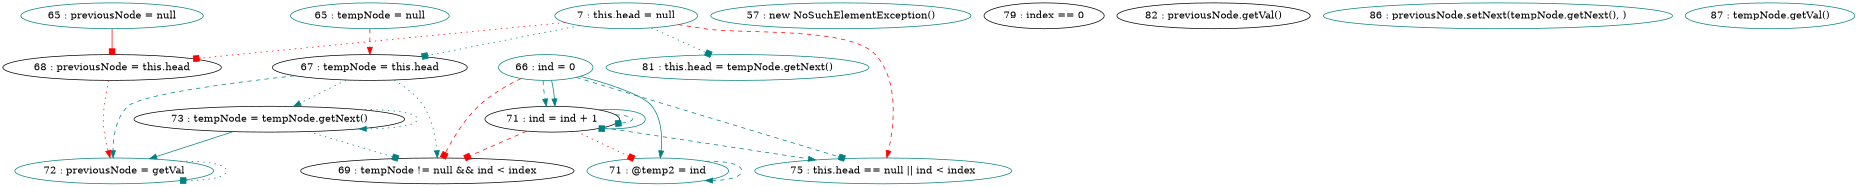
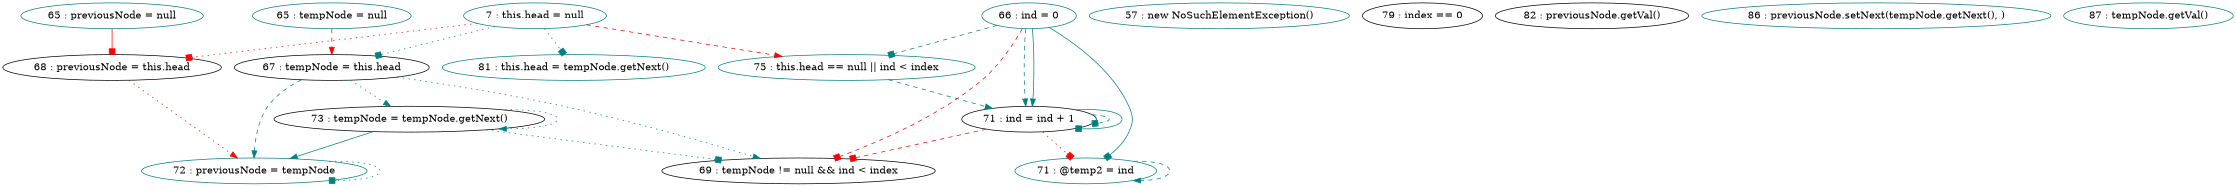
(652, 106) -> (1114, 82)
(706, 143) -> (937, 93)
(114, 171) -> (254, 171)
